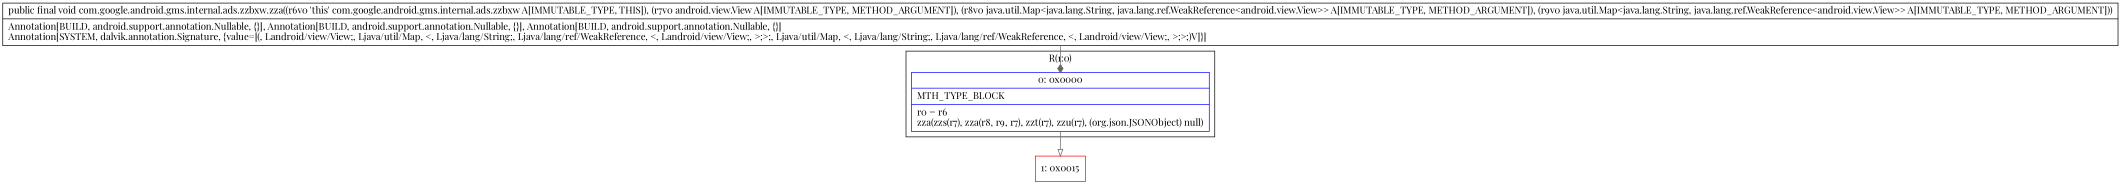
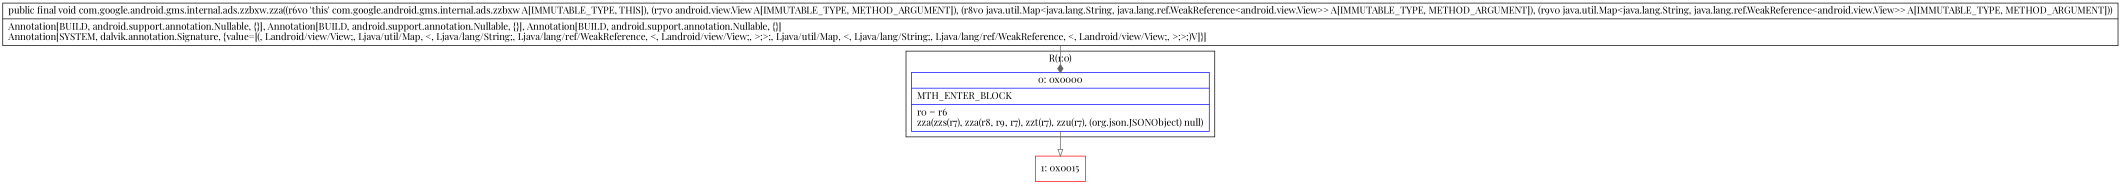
(961, 96) -> (965, 96)
